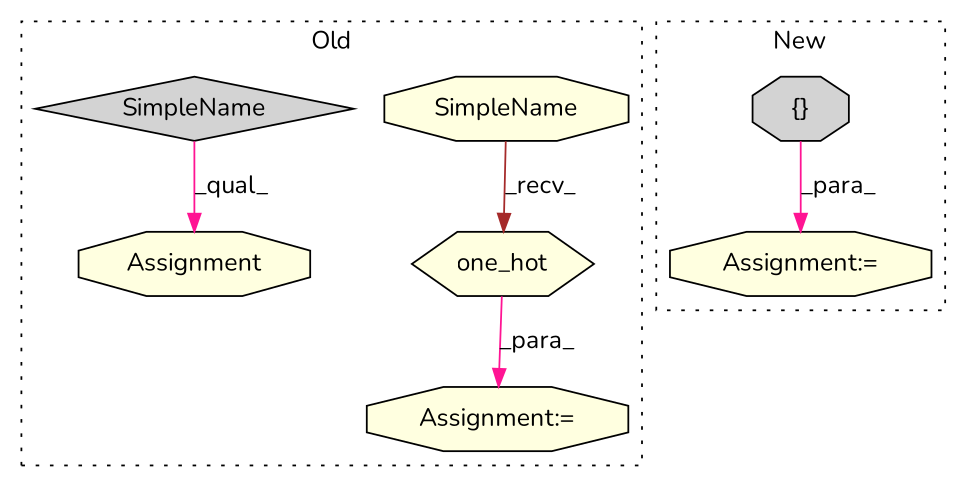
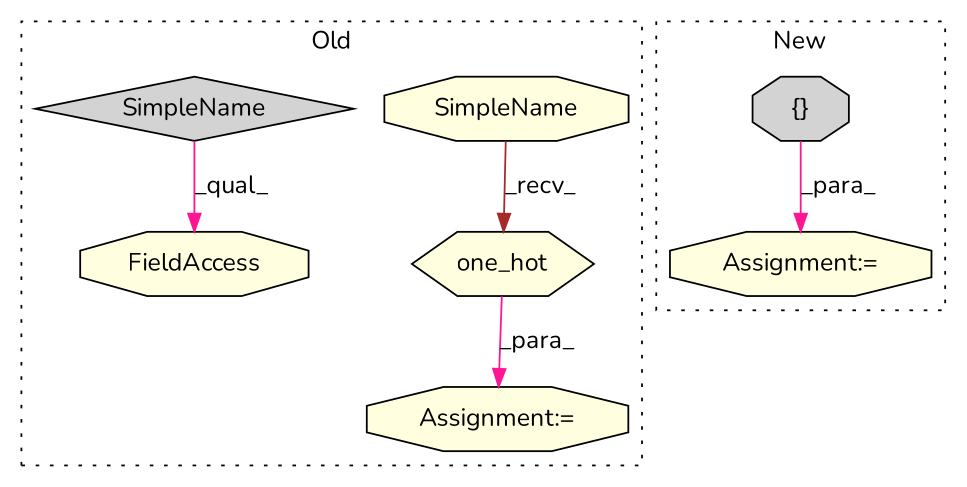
(194, 264) -> (194, 264)
